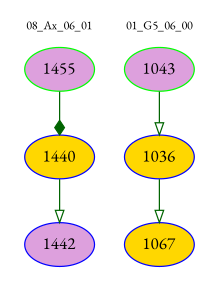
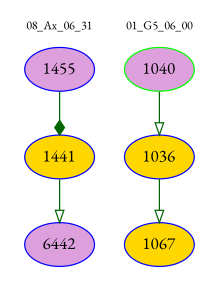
(60, 26) -> (60, 26)
(60, 69) -> (60, 69)
(159, 69) -> (159, 69)
(60, 157) -> (60, 157)
(60, 245) -> (60, 245)
